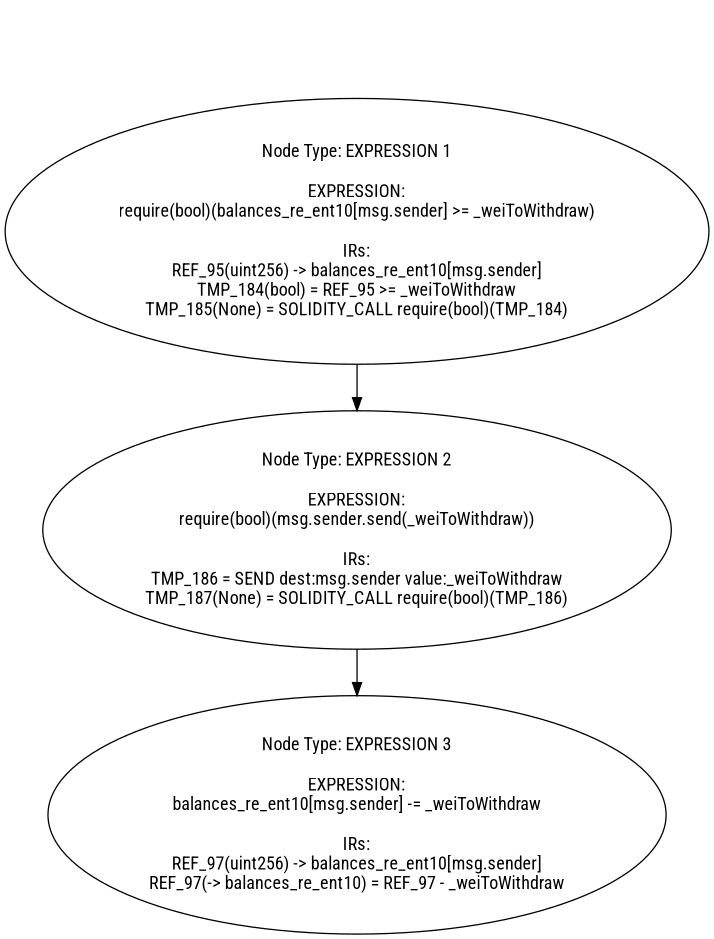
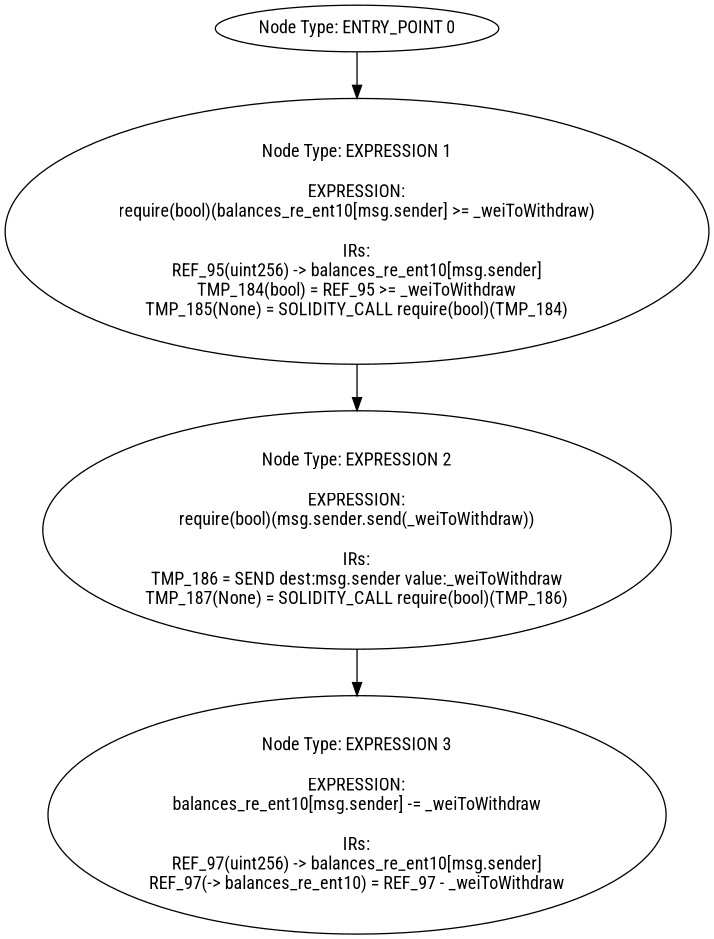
none -> (357, 29)
